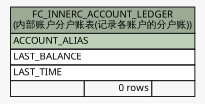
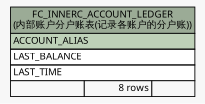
(134, 88) -> (134, 88)
